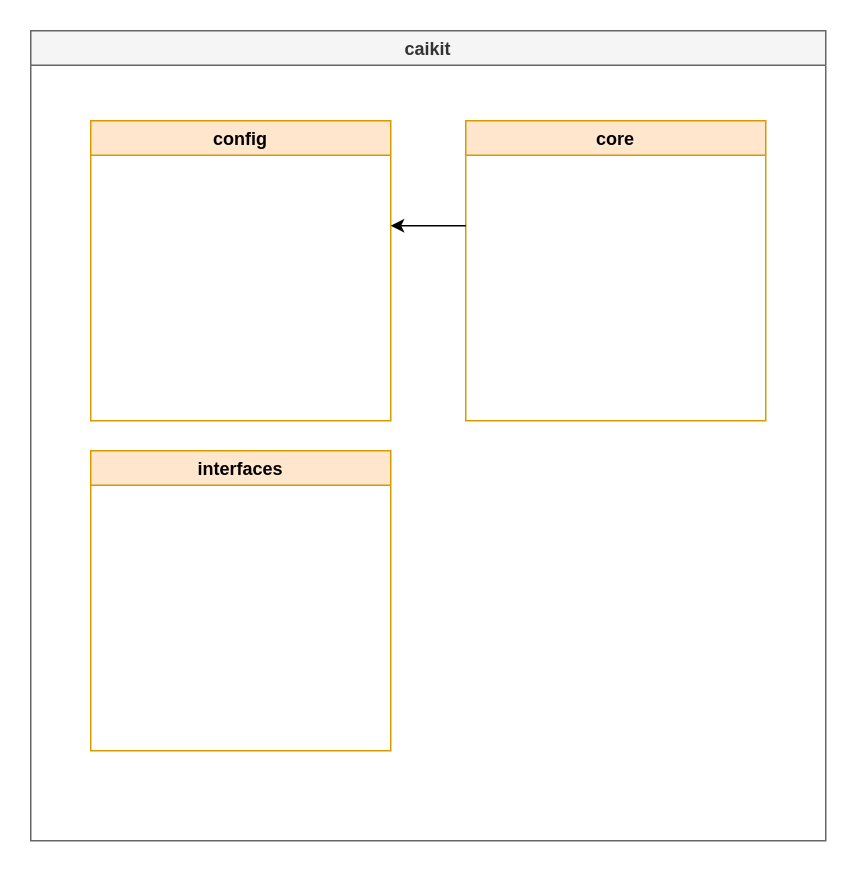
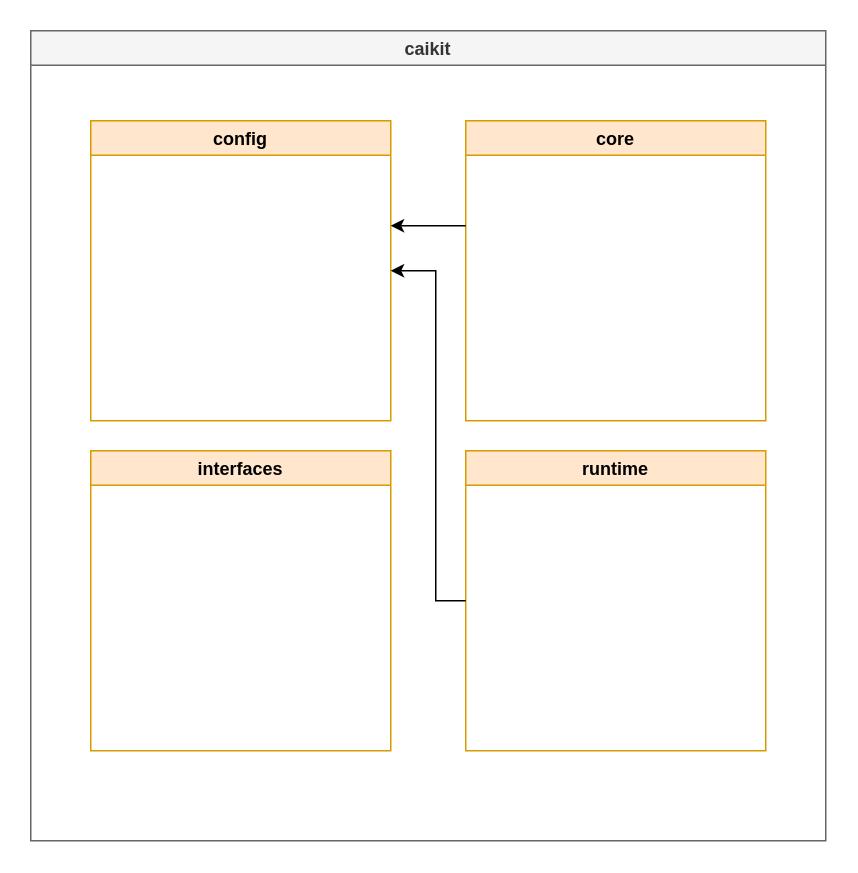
none -> (436, 432)
none -> (616, 601)
